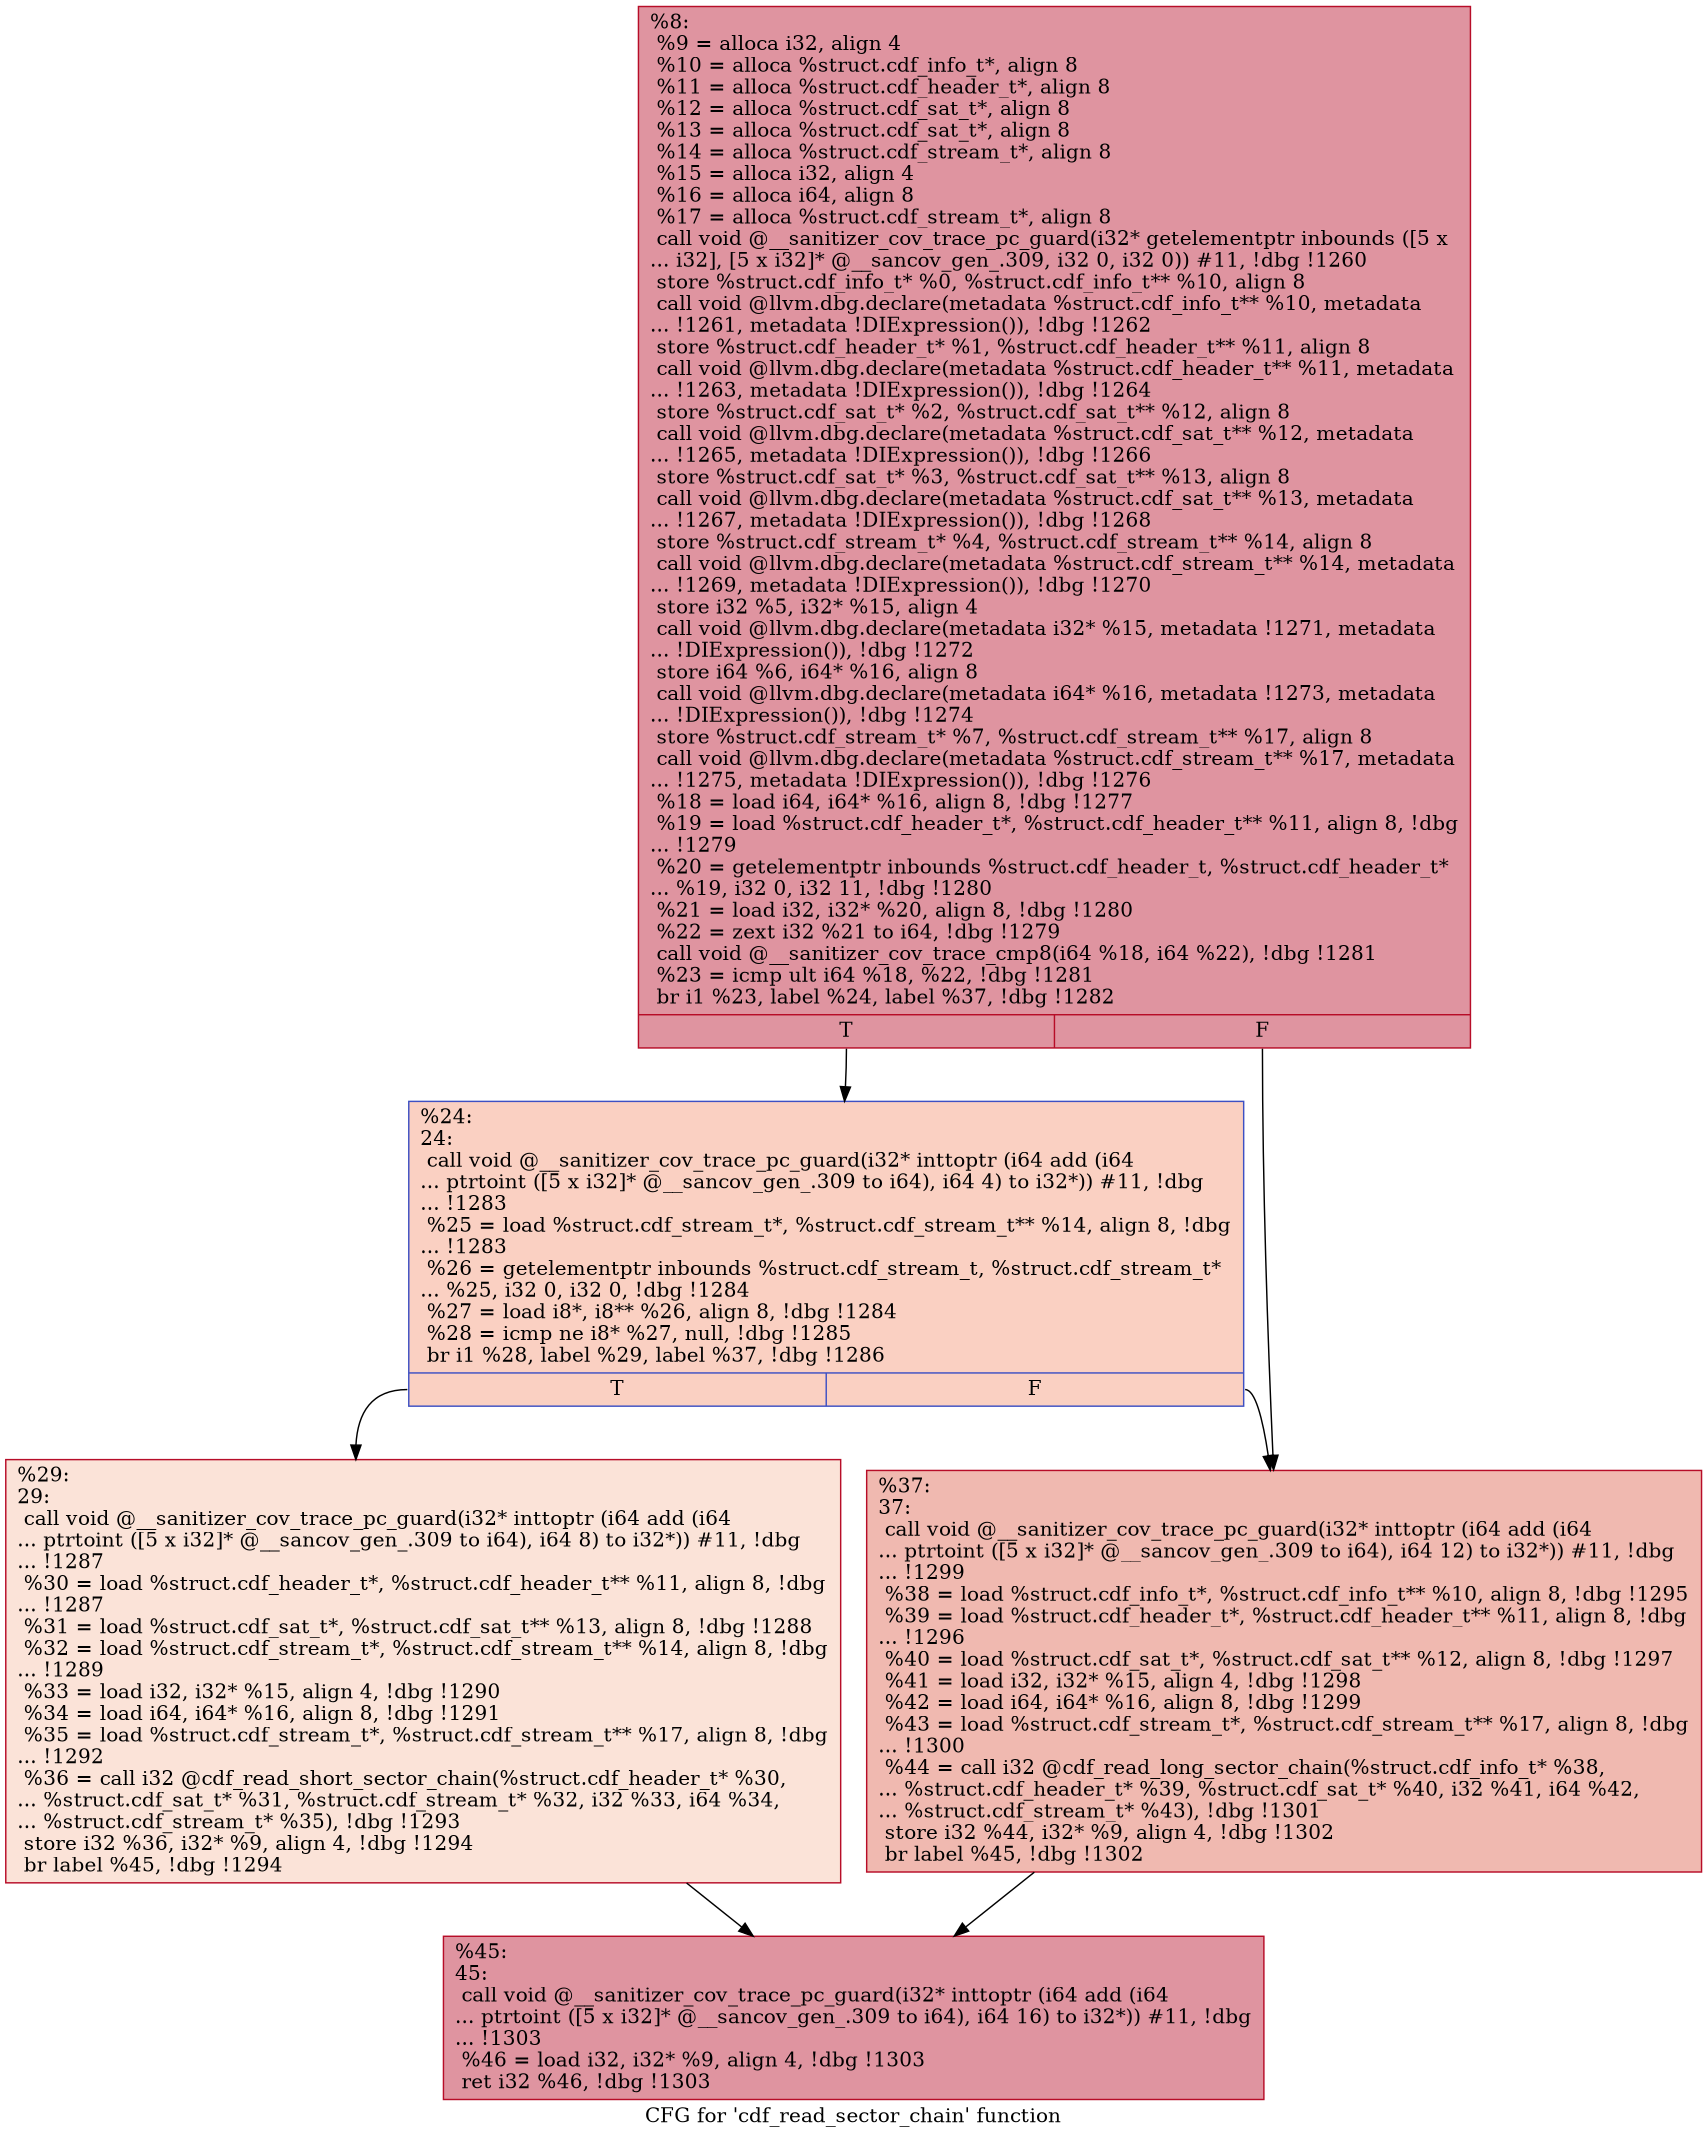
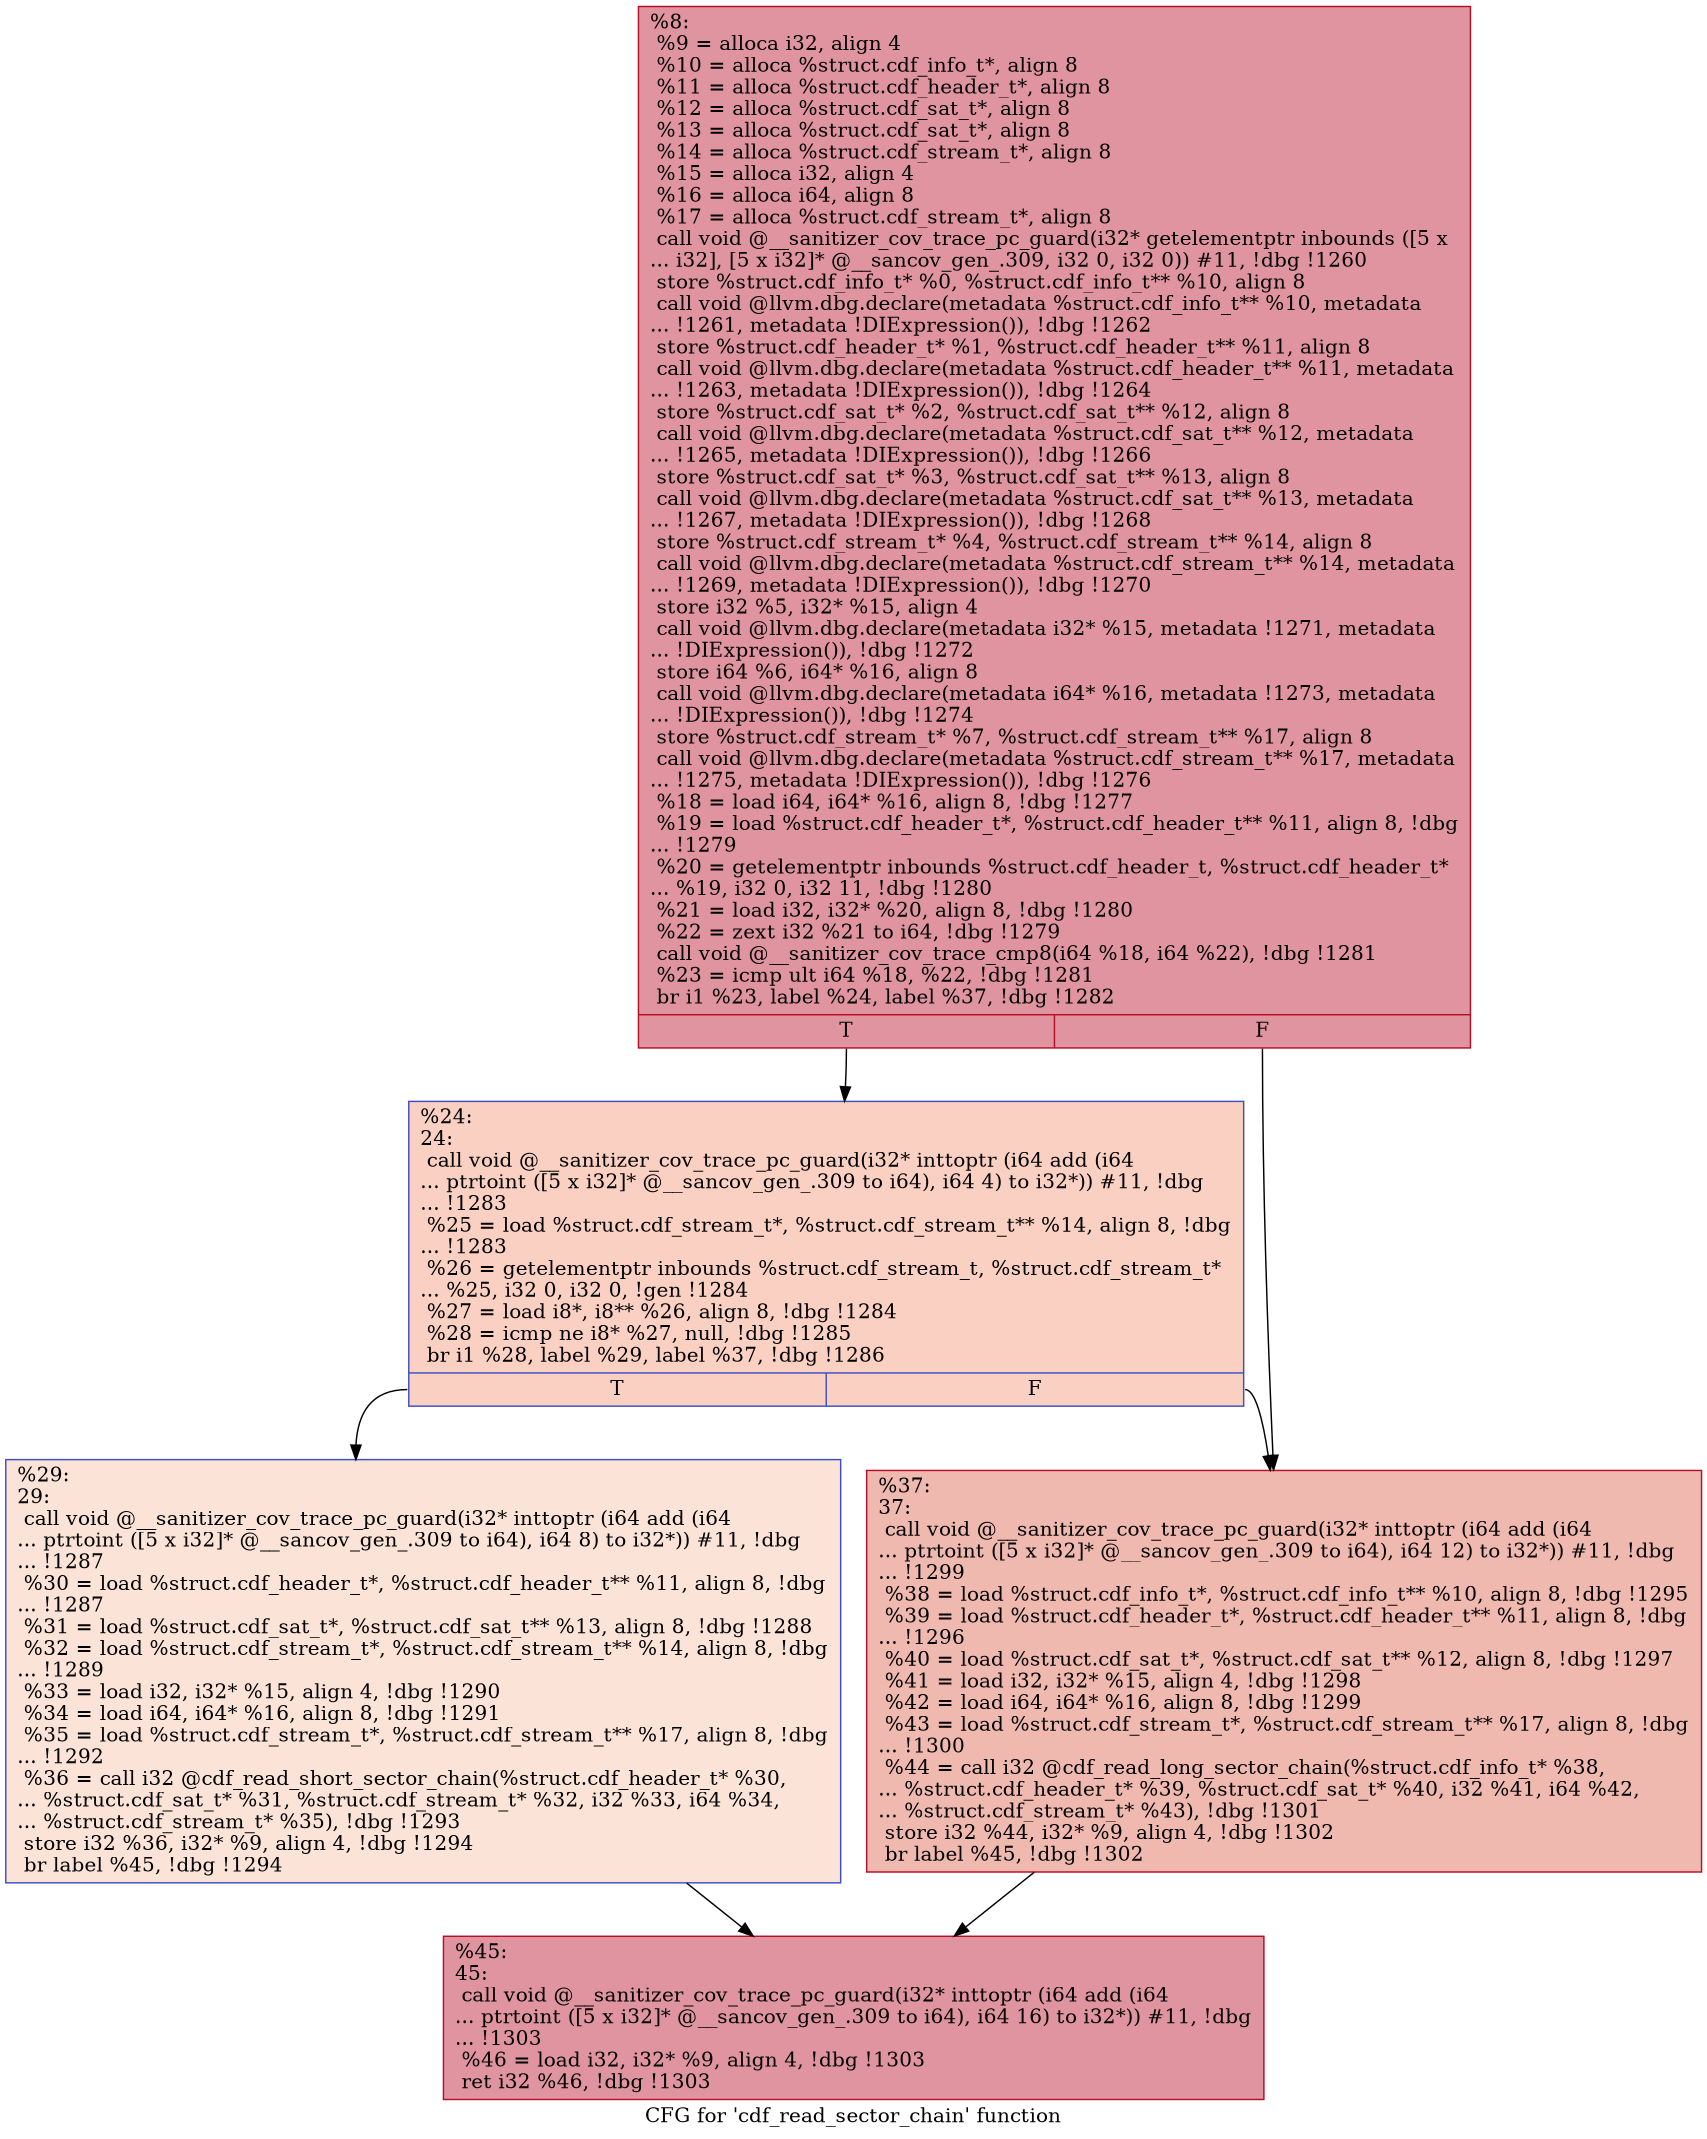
(586, 1291) -> (585, 1291)
(423, 1671) -> (423, 1671)
